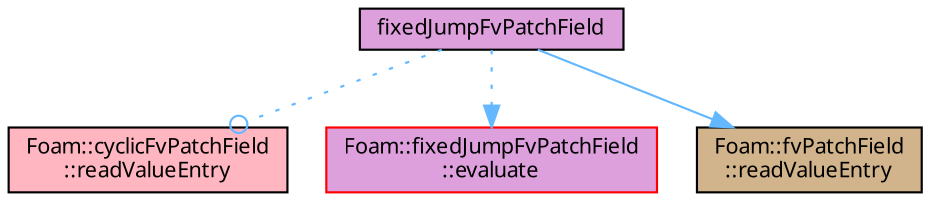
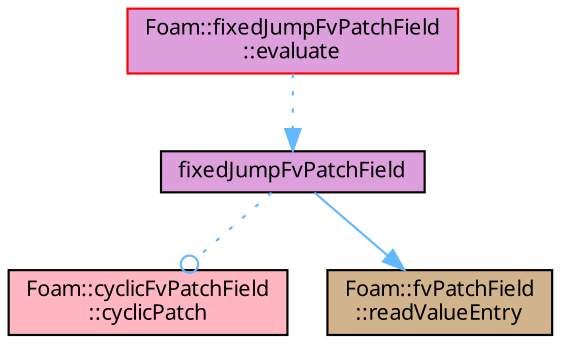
(492, 78) -> (293, 101)
(148, 160) -> (148, 303)
